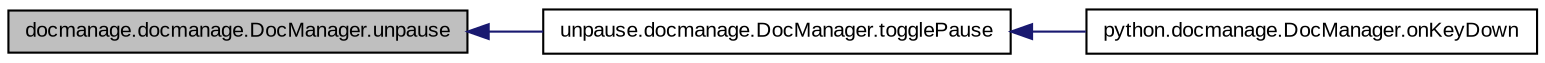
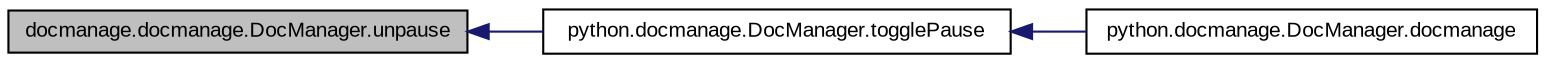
(777, 32) -> (777, 32)
(1312, 32) -> (1312, 32)
